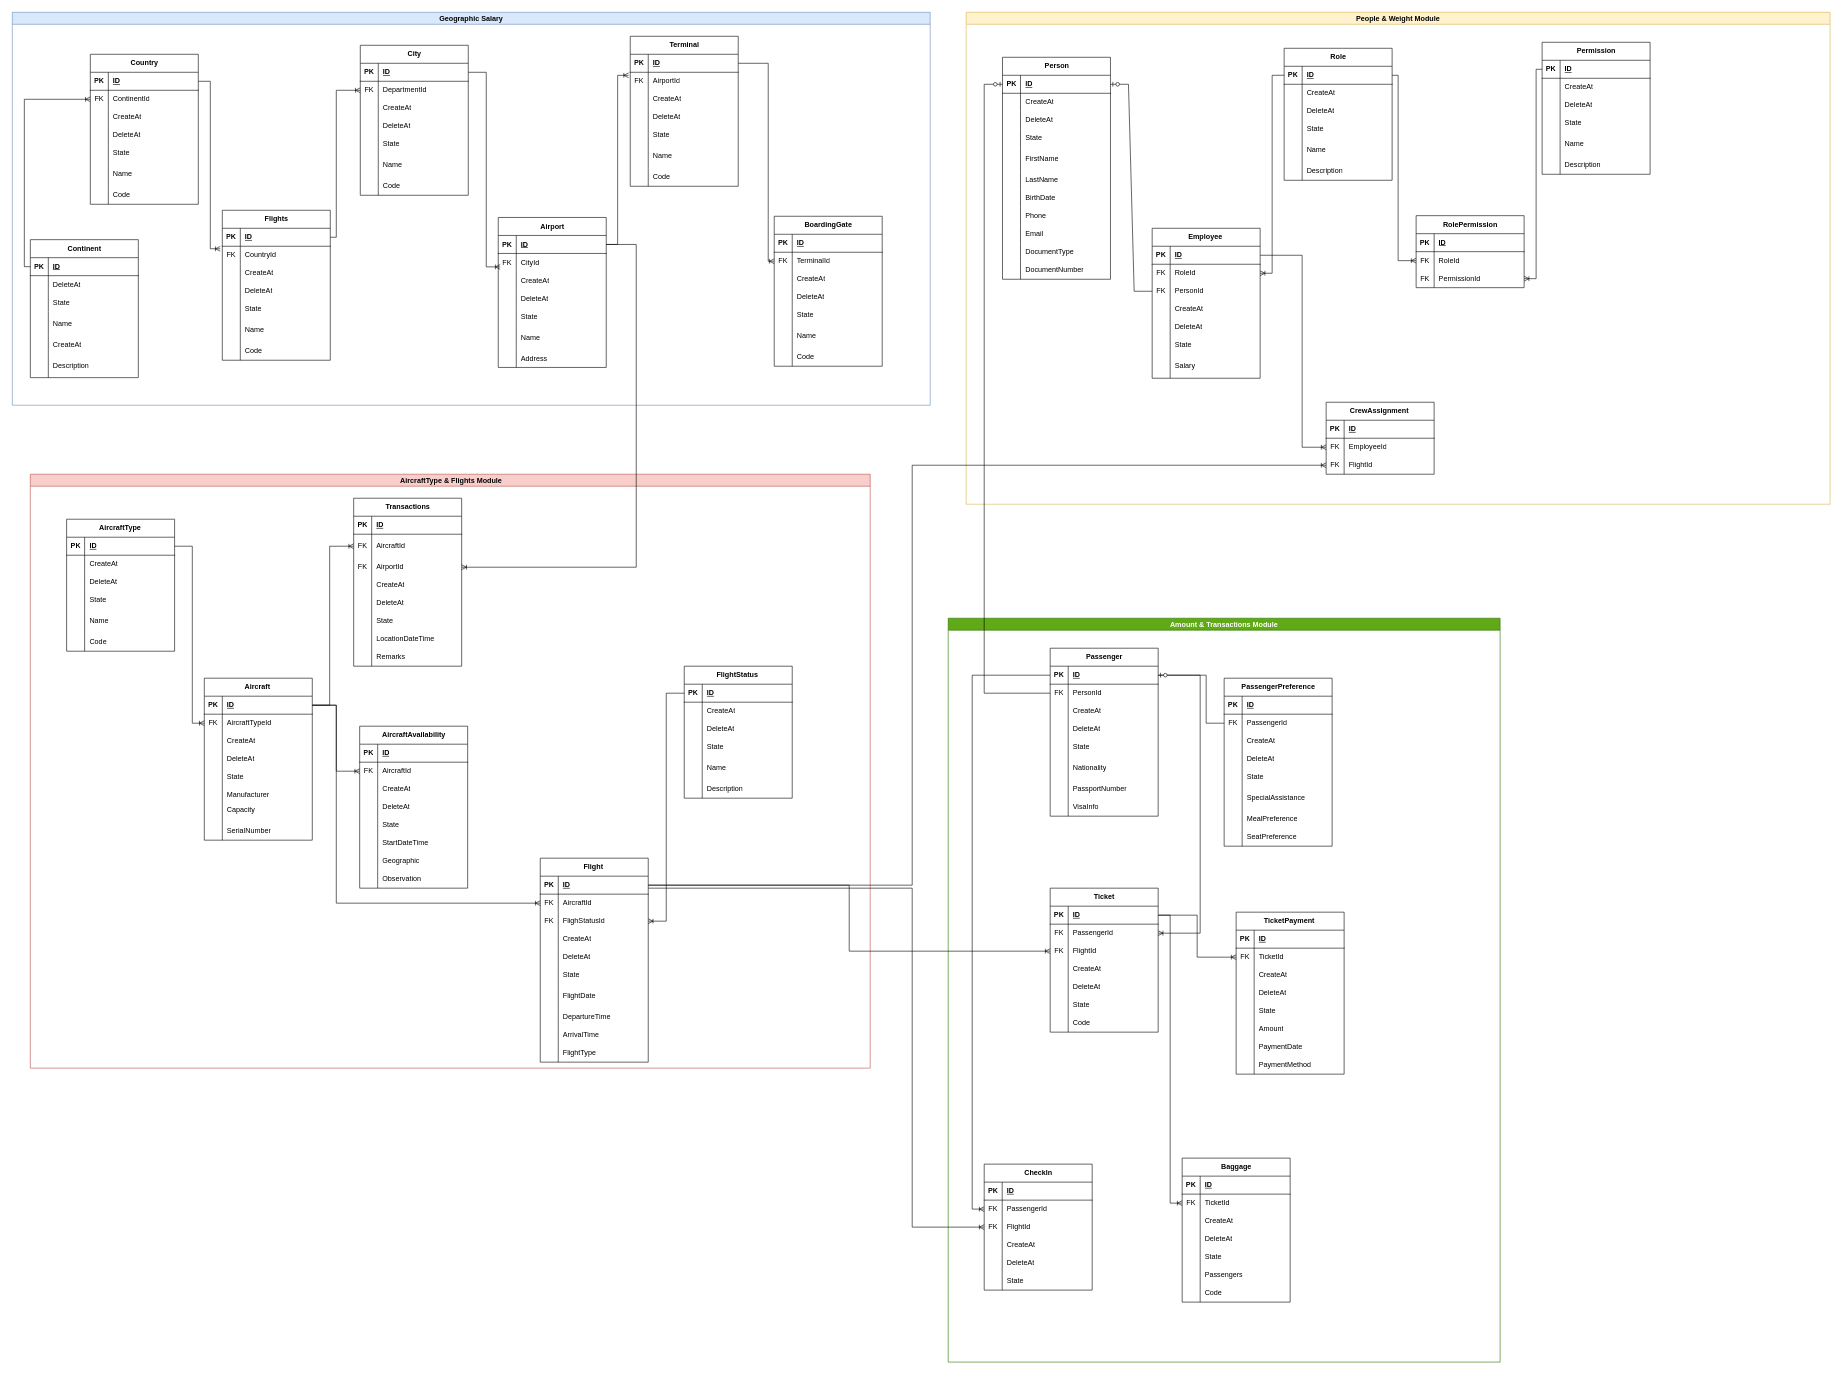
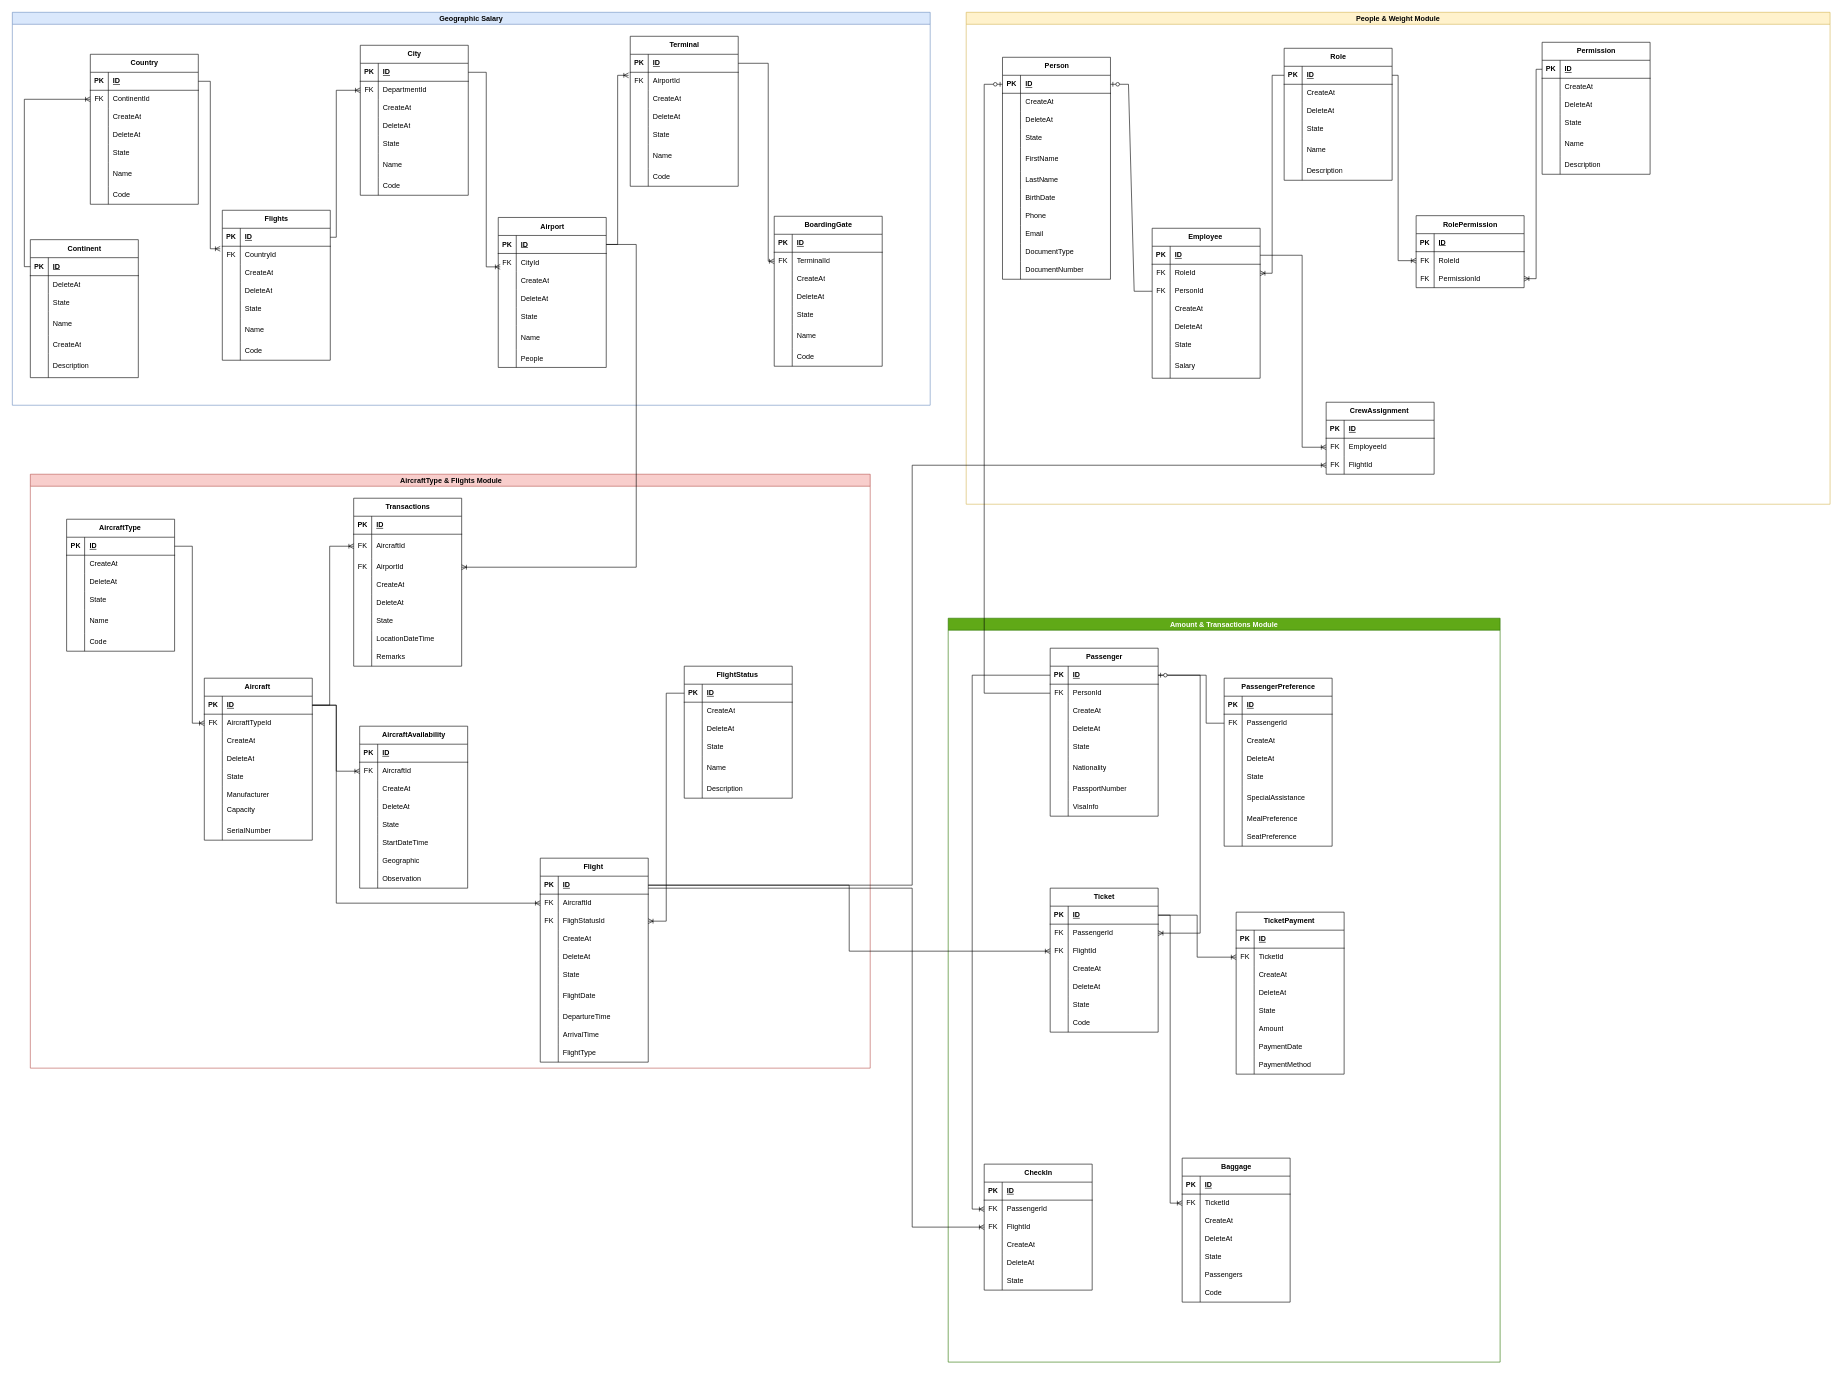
(535, 359) -> (532, 359)
